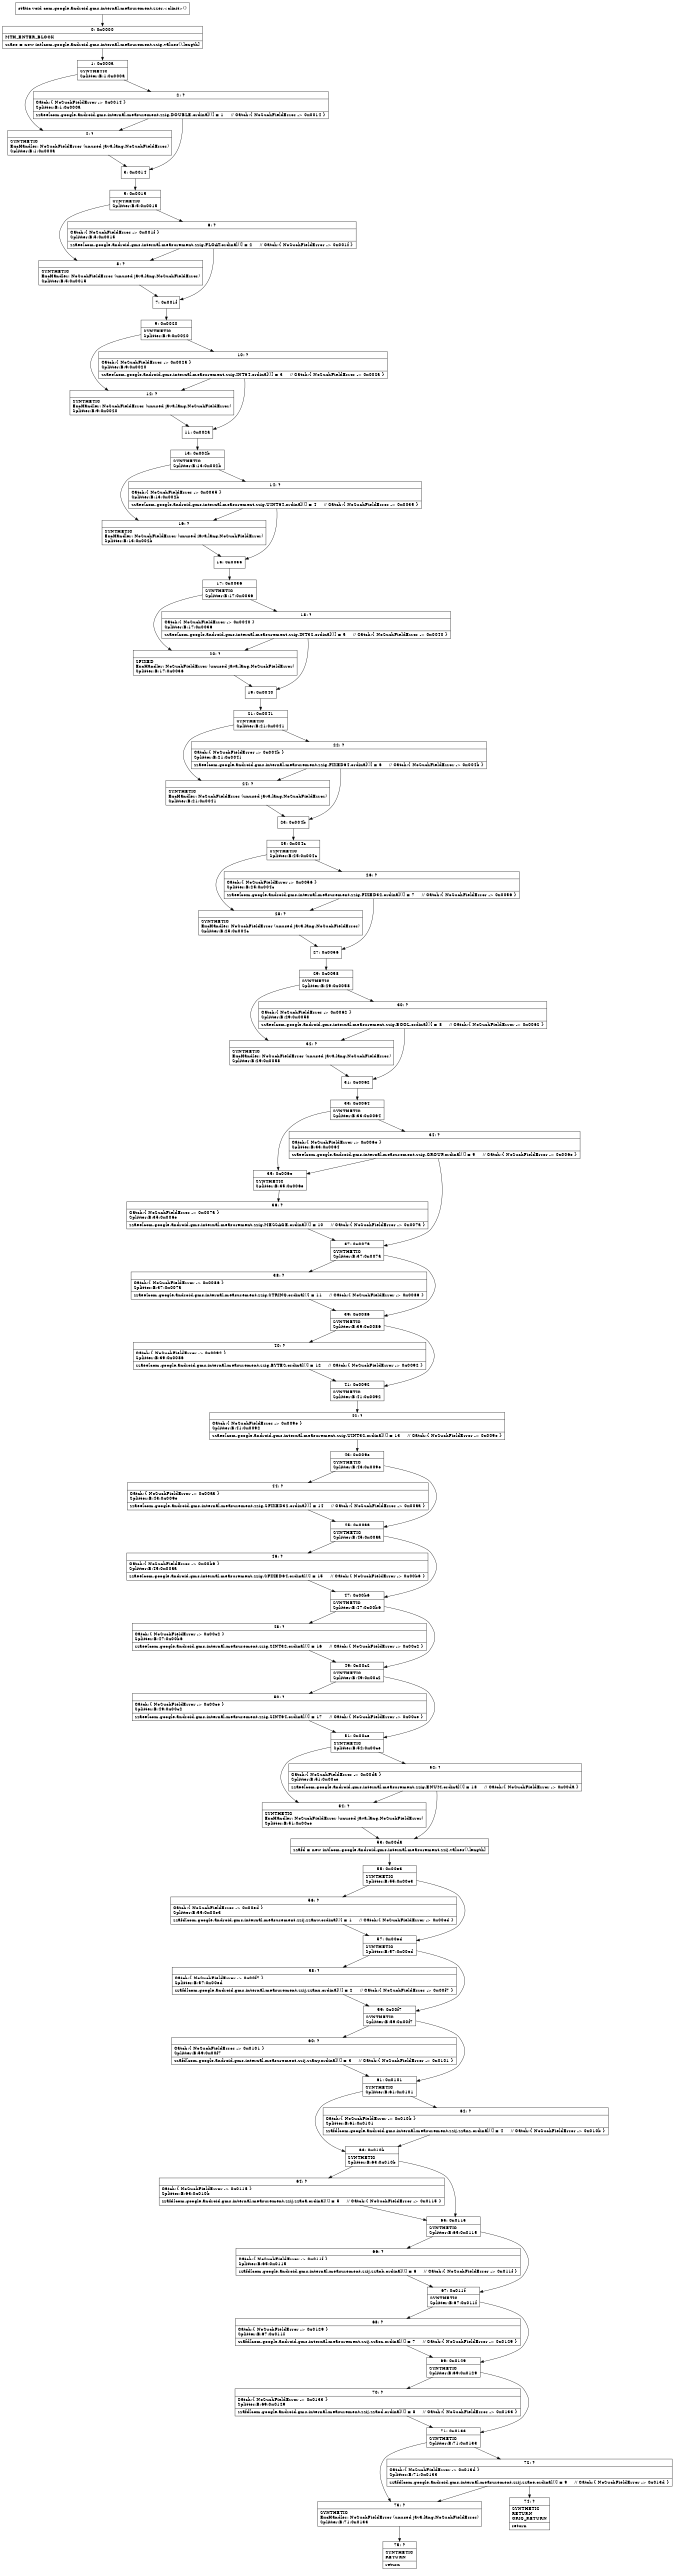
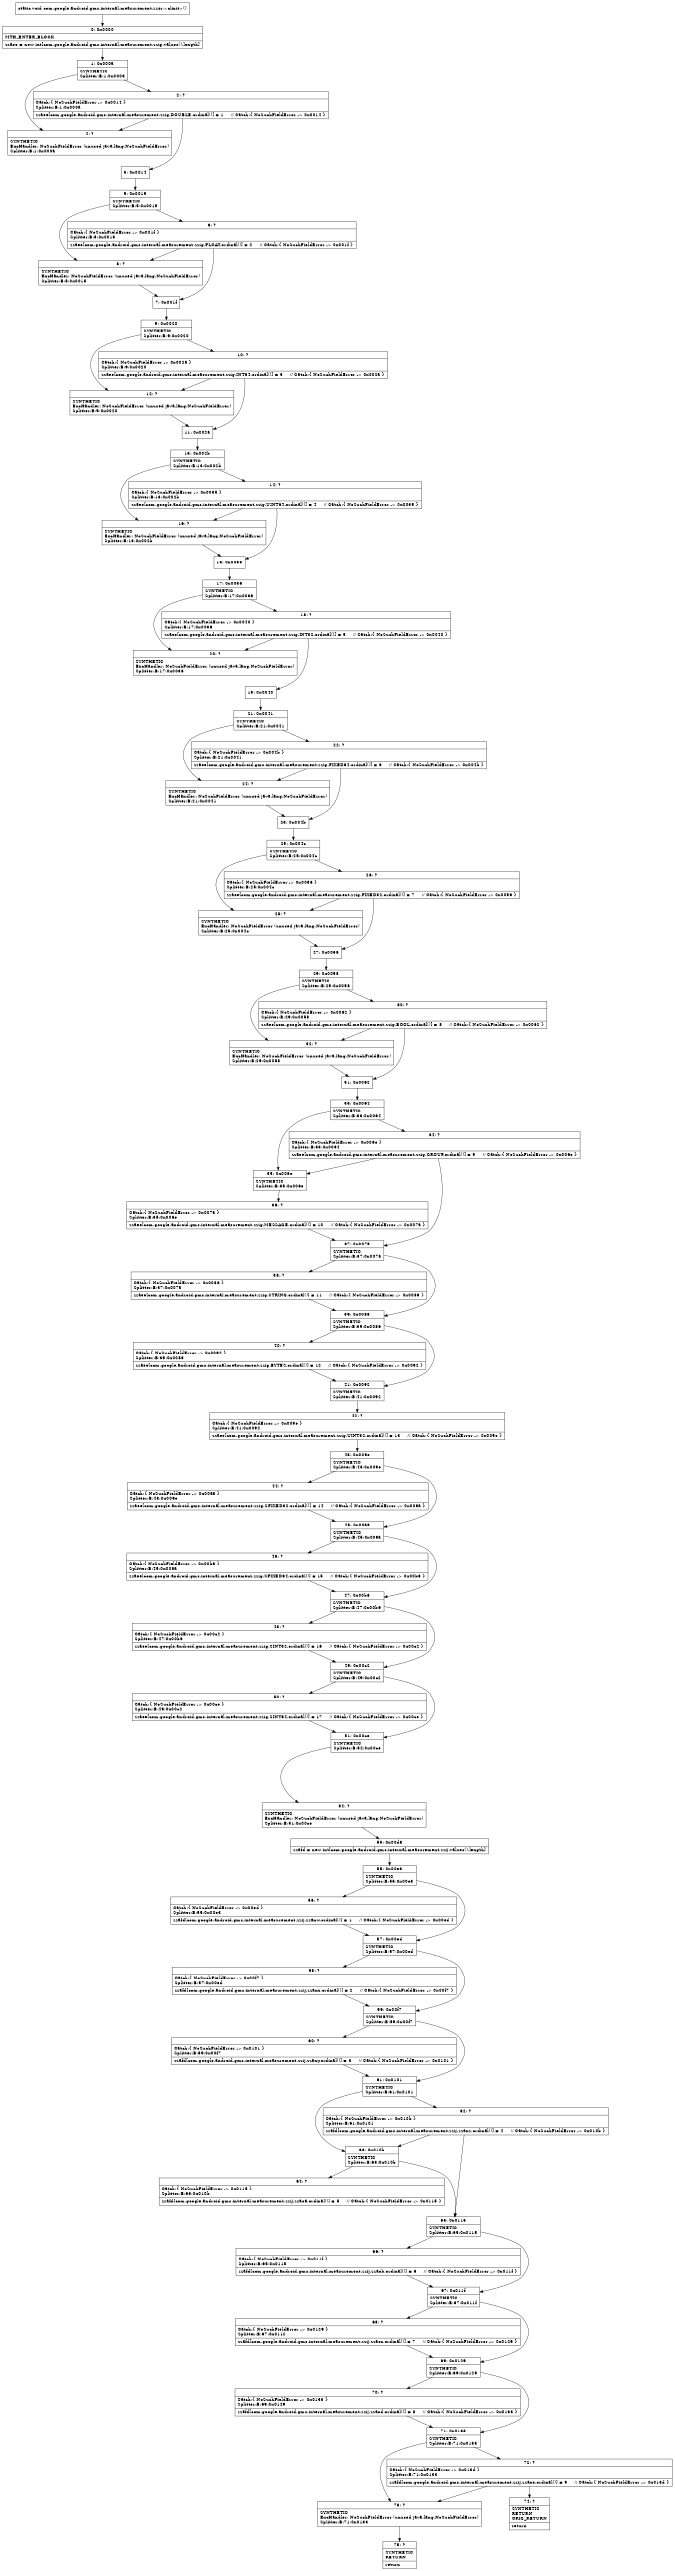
(116, 160) -> none
(145, 662) -> (150, 662)
(242, 680) -> none
(435, 1777) -> none
(392, 2212) -> (460, 2174)
